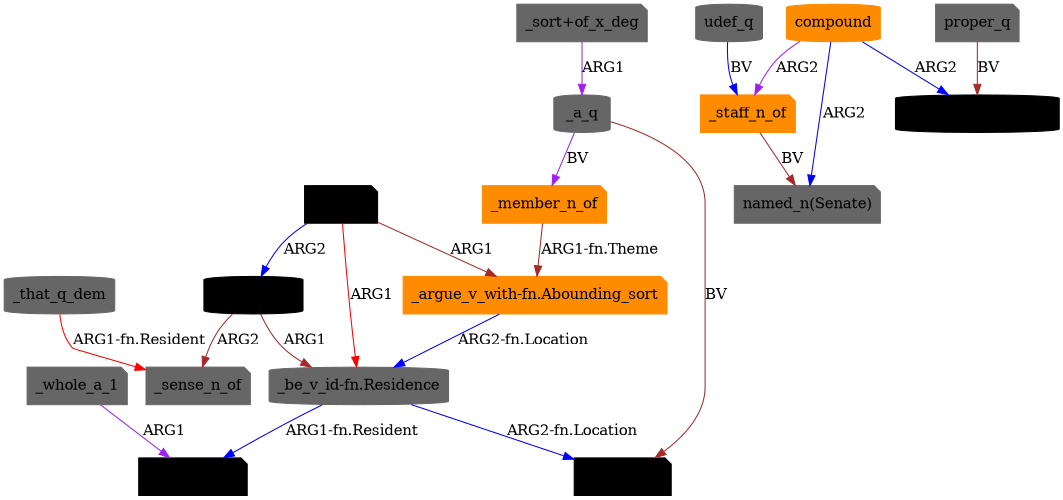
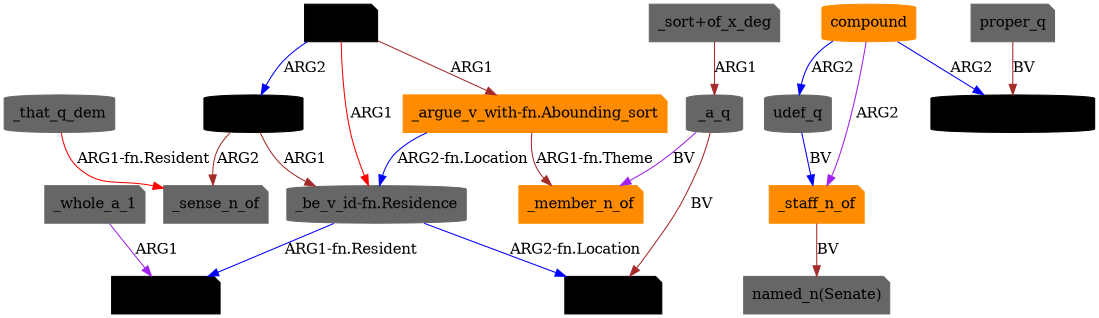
(582, 63) -> (714, 63)
(821, 108) -> (812, 59)
(540, 245) -> (533, 157)
